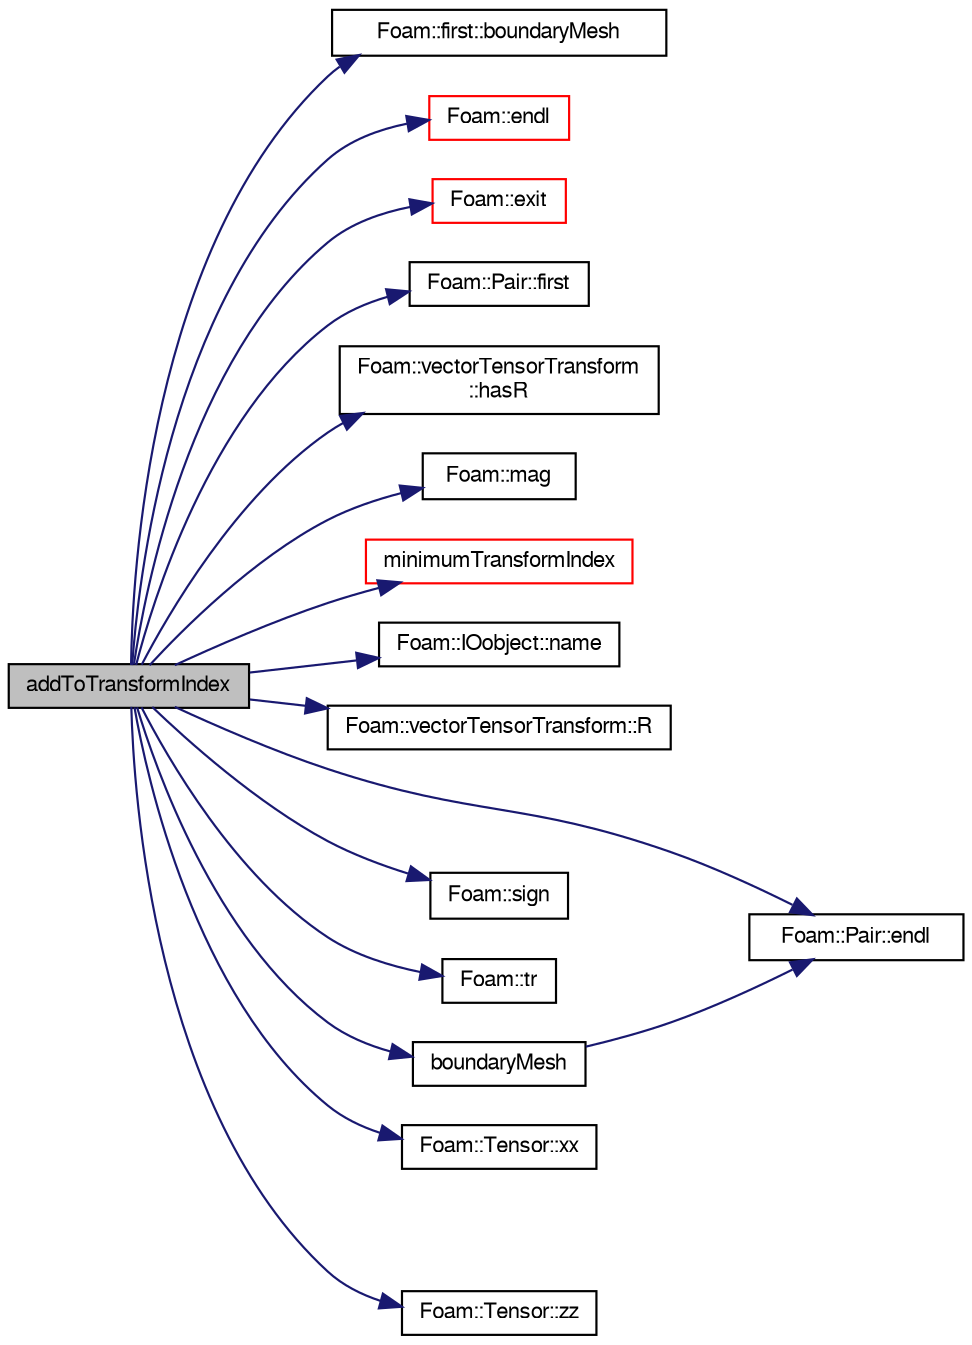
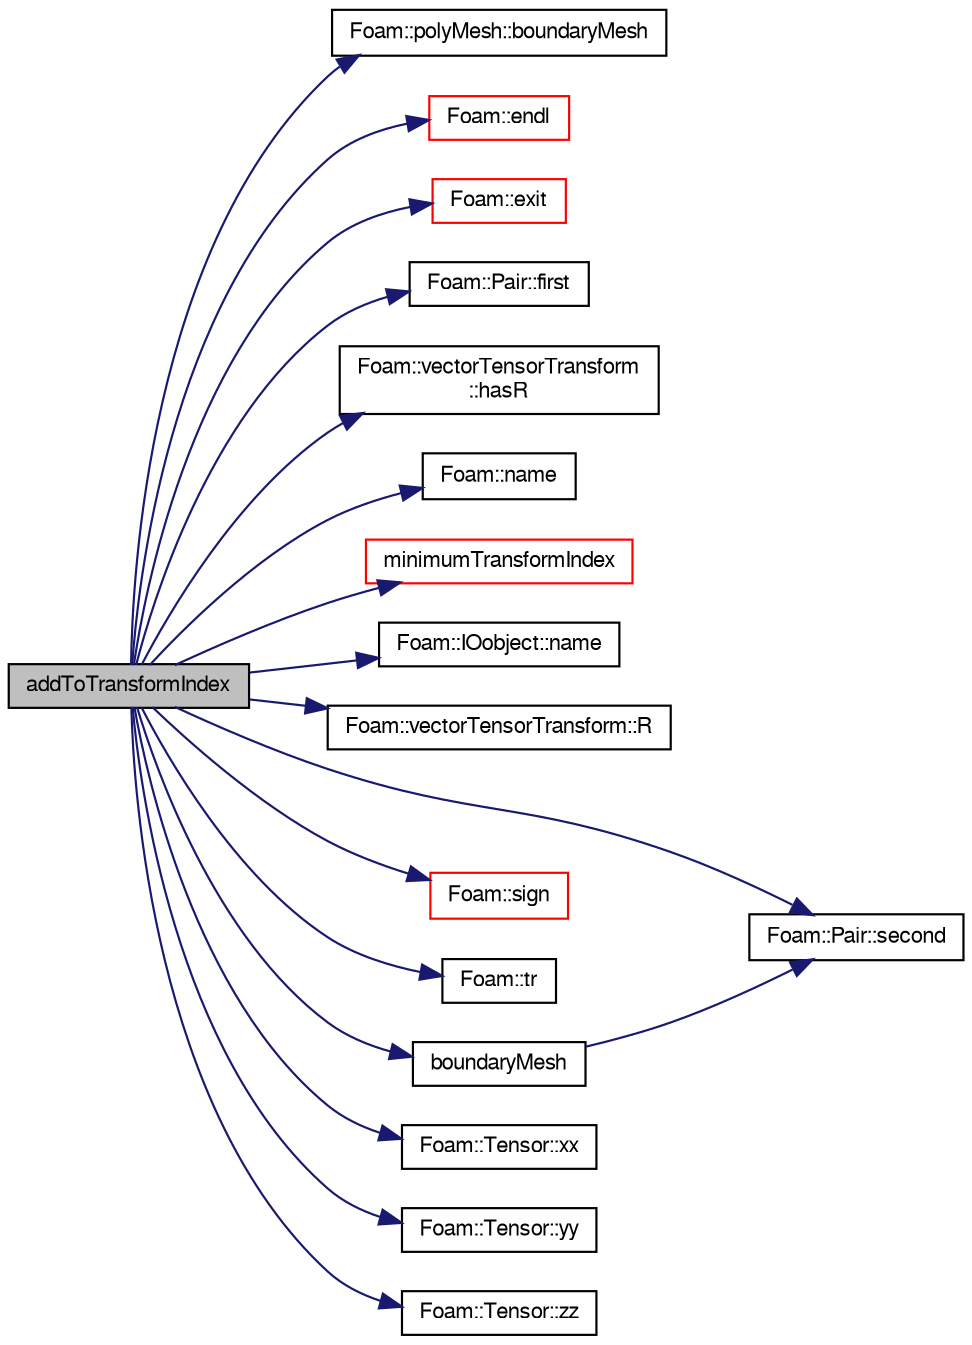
(499, 33) -> (499, 33)
(499, 476) -> (499, 476)
(499, 896) -> (499, 896)
(856, 937) -> (856, 937)
none -> (499, 1230)
